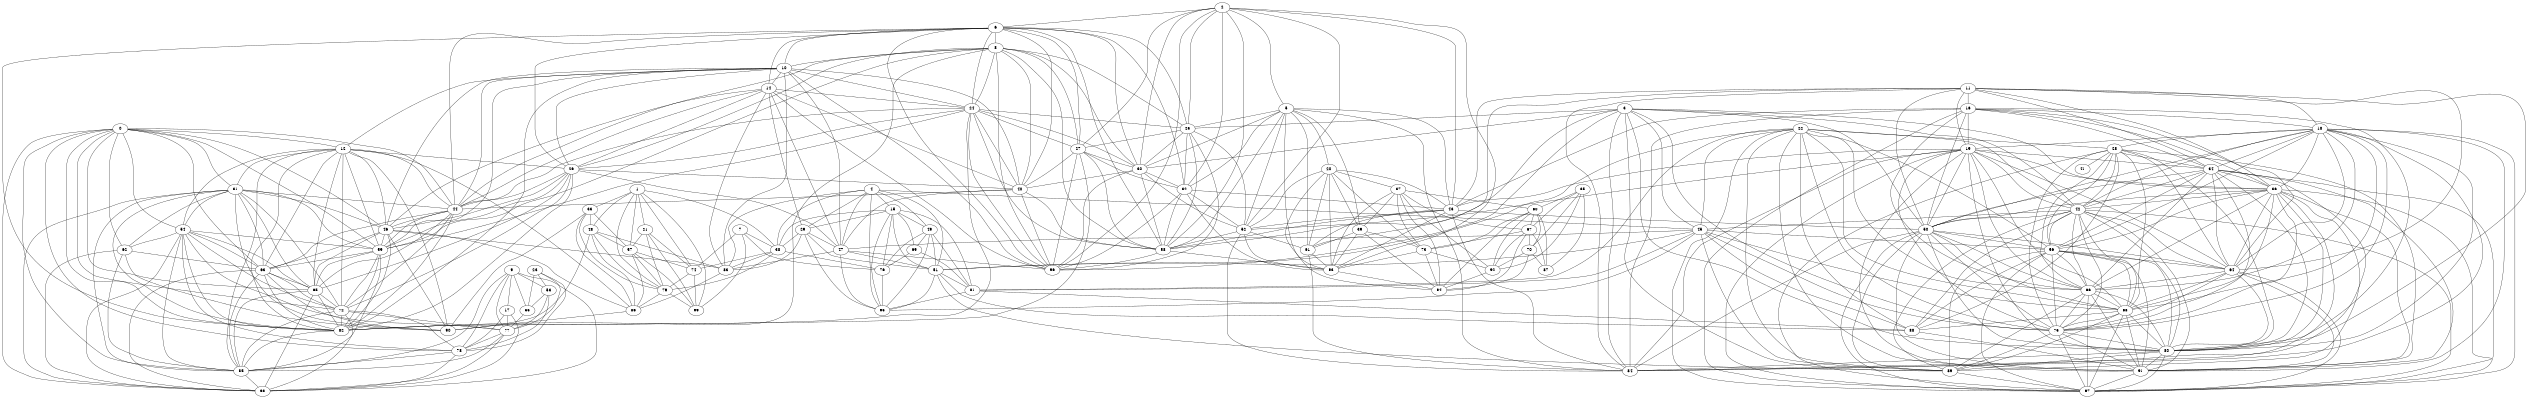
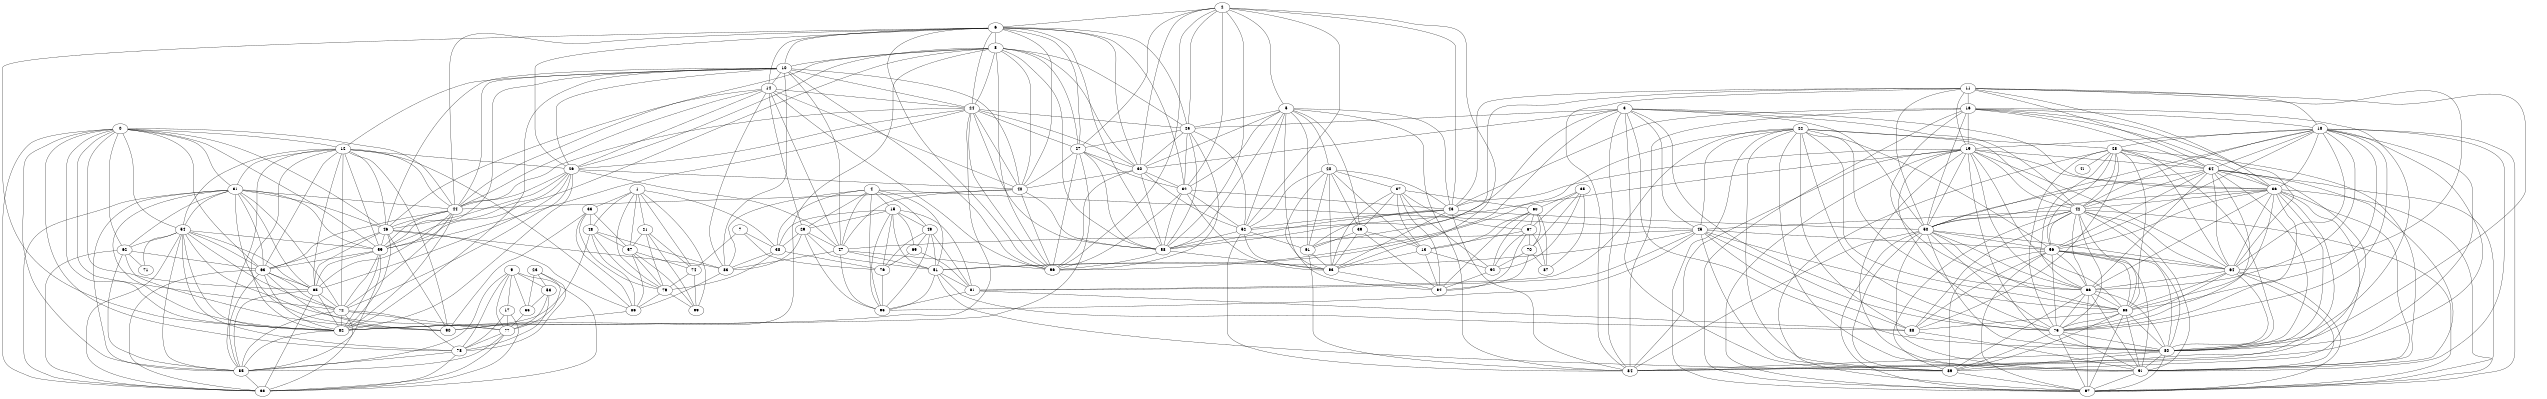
(1424, 250) -> (1424, 250)
(736, 260) -> none
none -> (146, 270)
(733, 278) -> none
